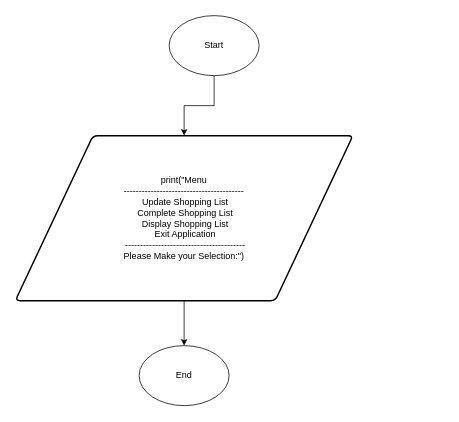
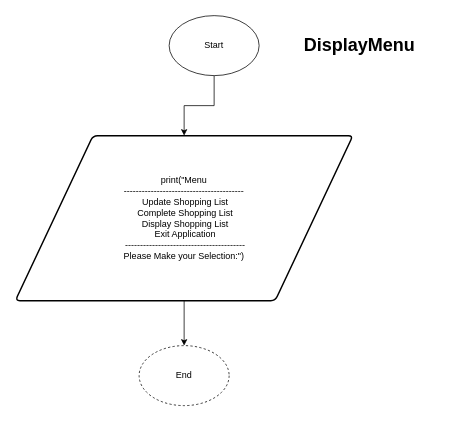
none -> (372, 75)
(184, 375) -> (184, 375)
